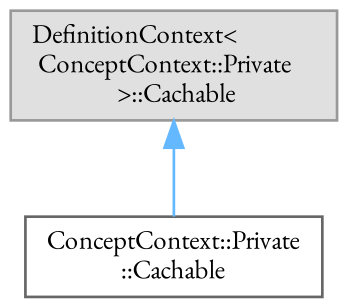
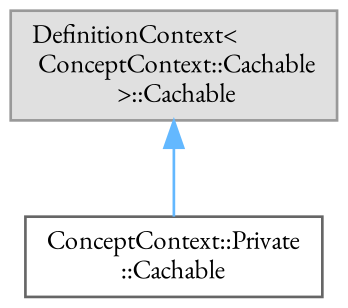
(174, 66) -> (174, 66)
